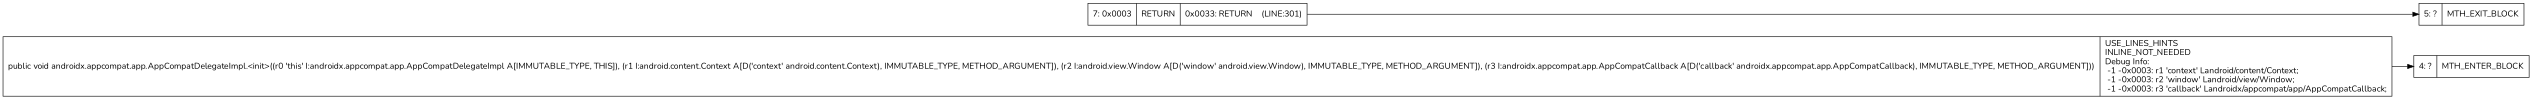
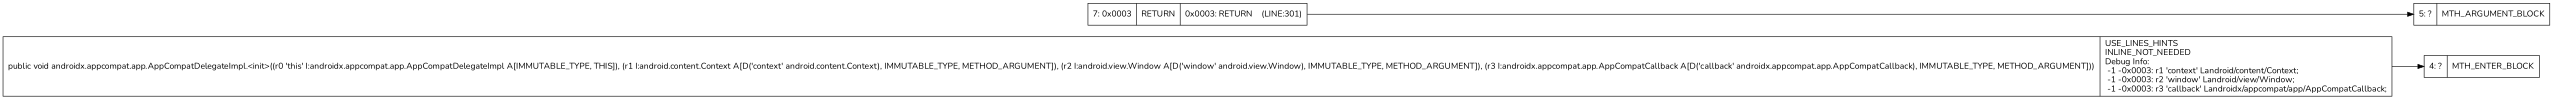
(1244, 14) -> (1244, 14)
(2483, 14) -> (2493, 14)
